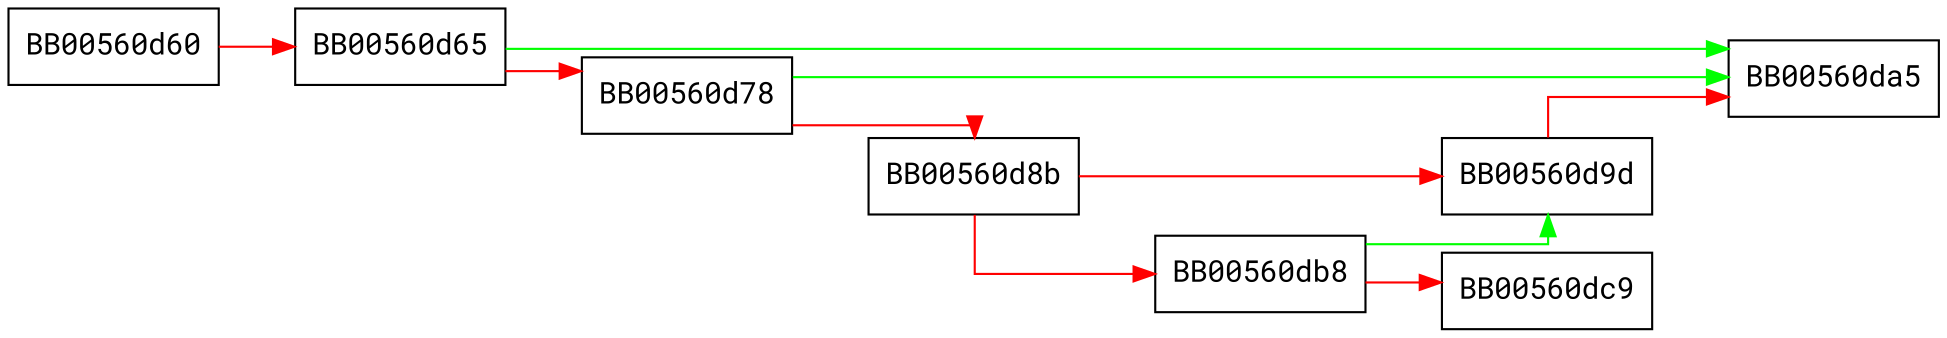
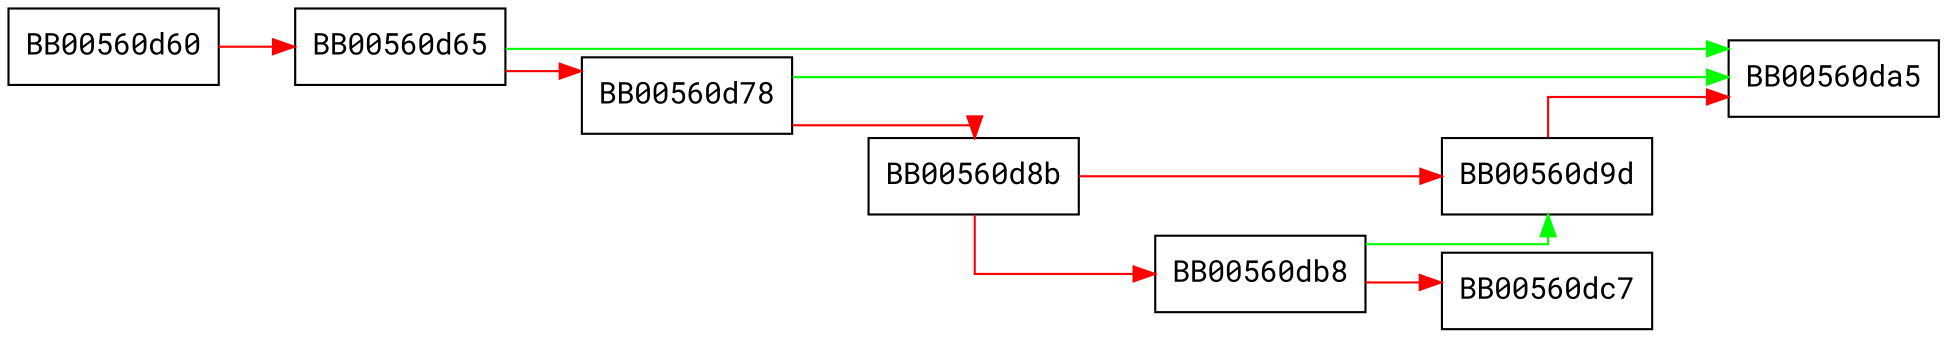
(1547, 291) -> (1547, 291)
